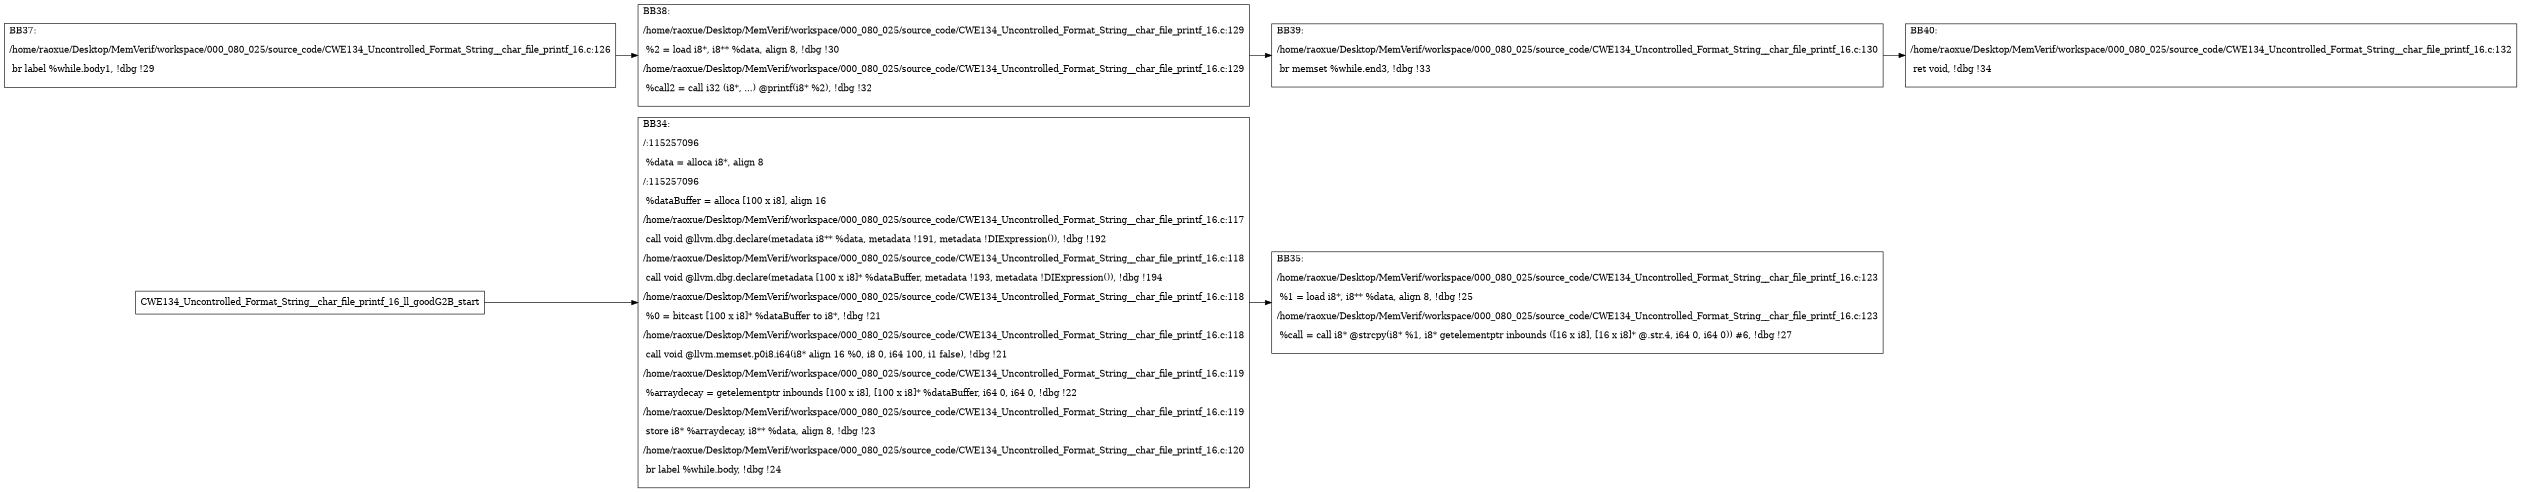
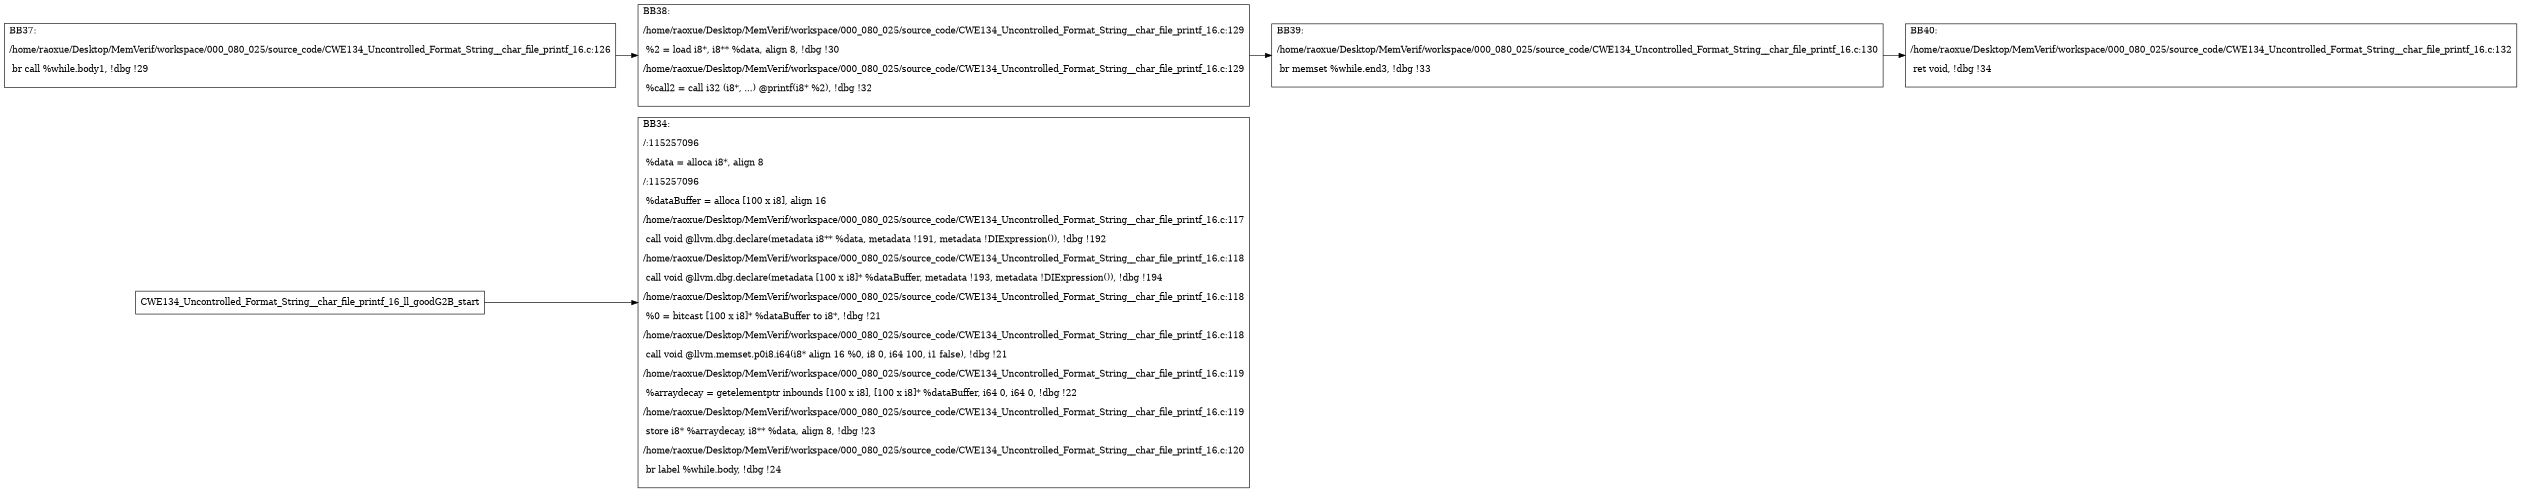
(82, 69) -> (79, 69)
(1577, 303) -> none
